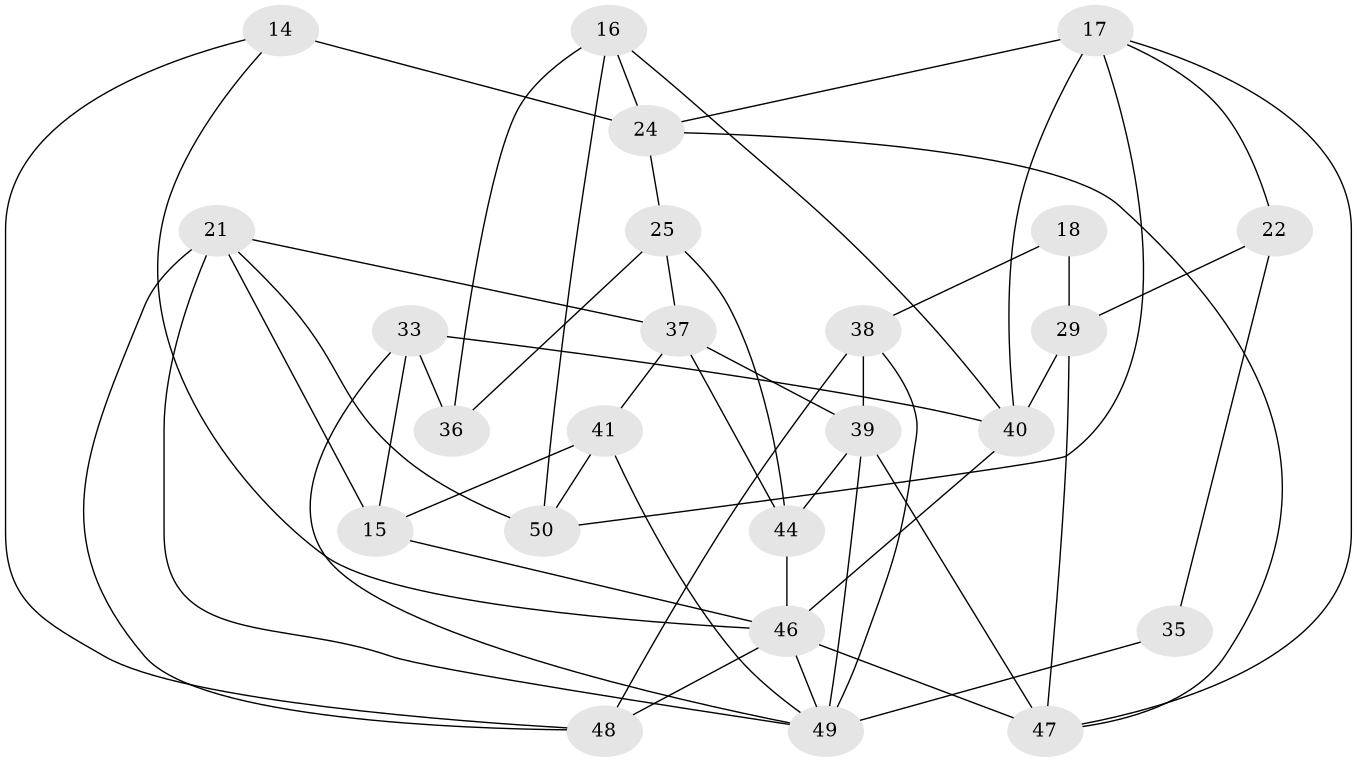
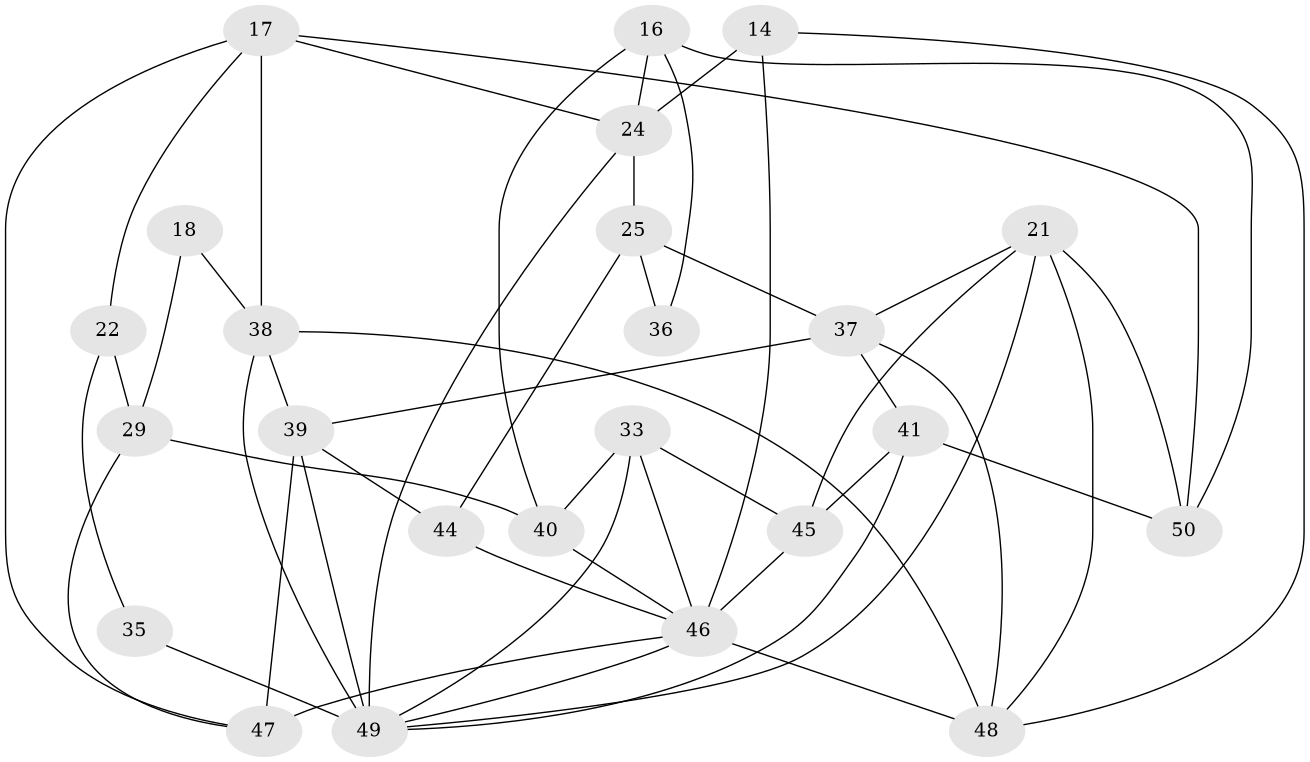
(1016, 223) -> (261, 181)
(1199, 290) -> (447, 394)
(431, 381) -> (666, 531)
(733, 431) -> (994, 502)
(375, 531) -> (805, 531)
